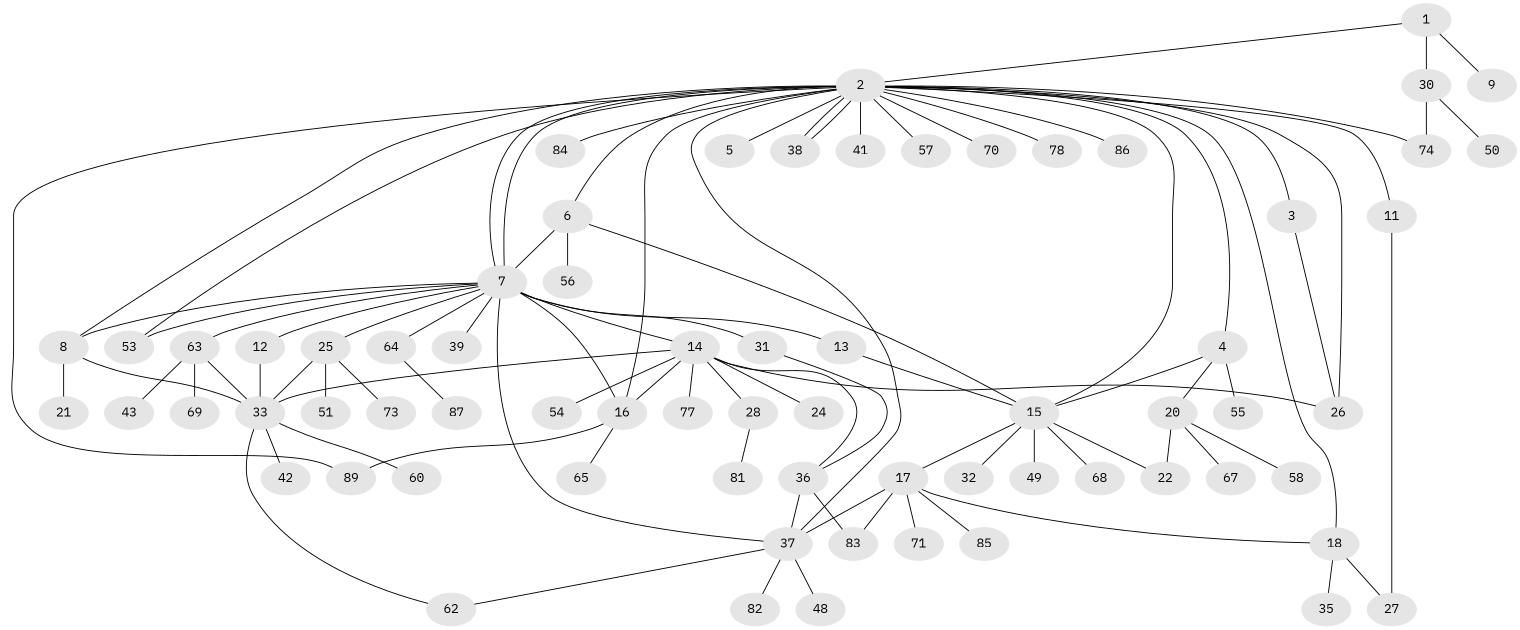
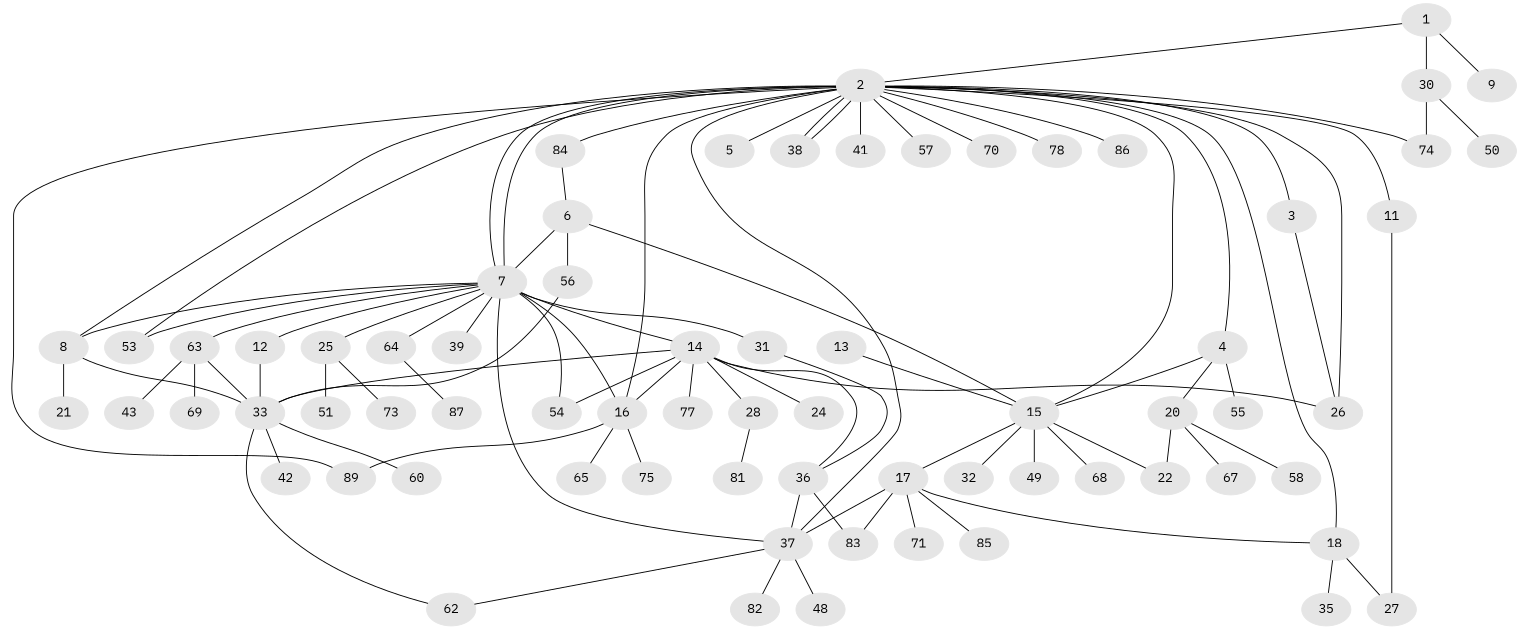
(717, 101) -> (564, 184)
(708, 319) -> (557, 338)
(293, 380) -> (441, 382)
none -> (647, 479)
